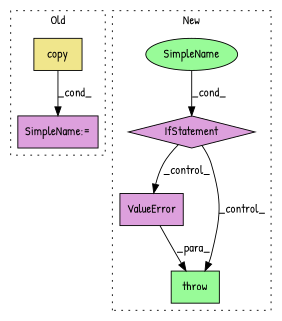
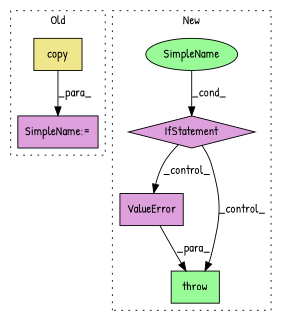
(75, 93) -> (75, 93)
